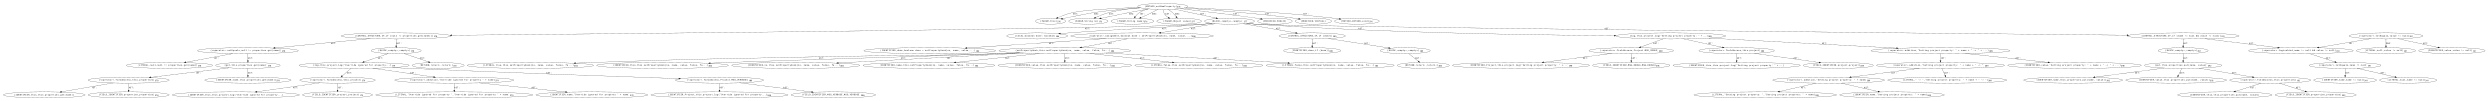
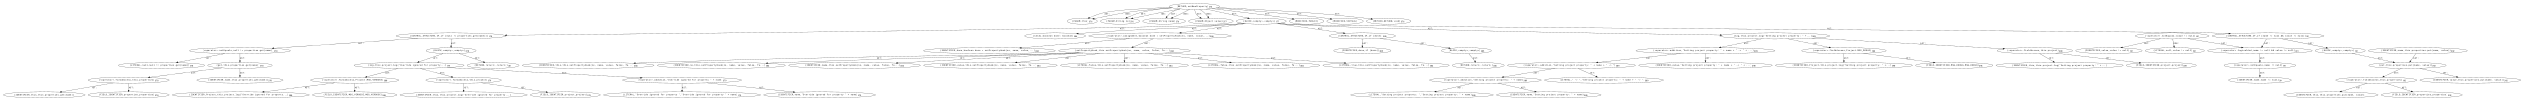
(2130, 73) -> (2413, 57)
(2408, 80) -> none
